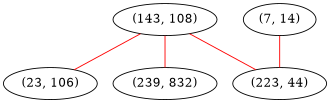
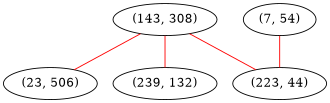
(165, 20) -> (165, 20)
(280, 20) -> (280, 20)
(50, 84) -> (50, 84)
(165, 84) -> (165, 84)
